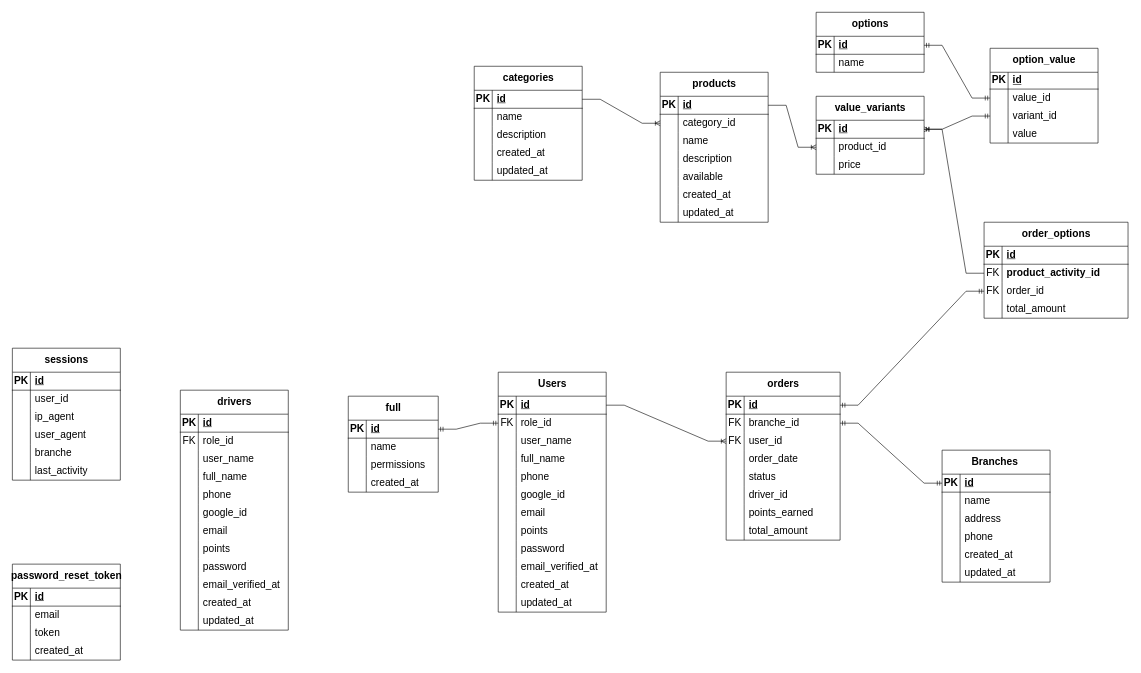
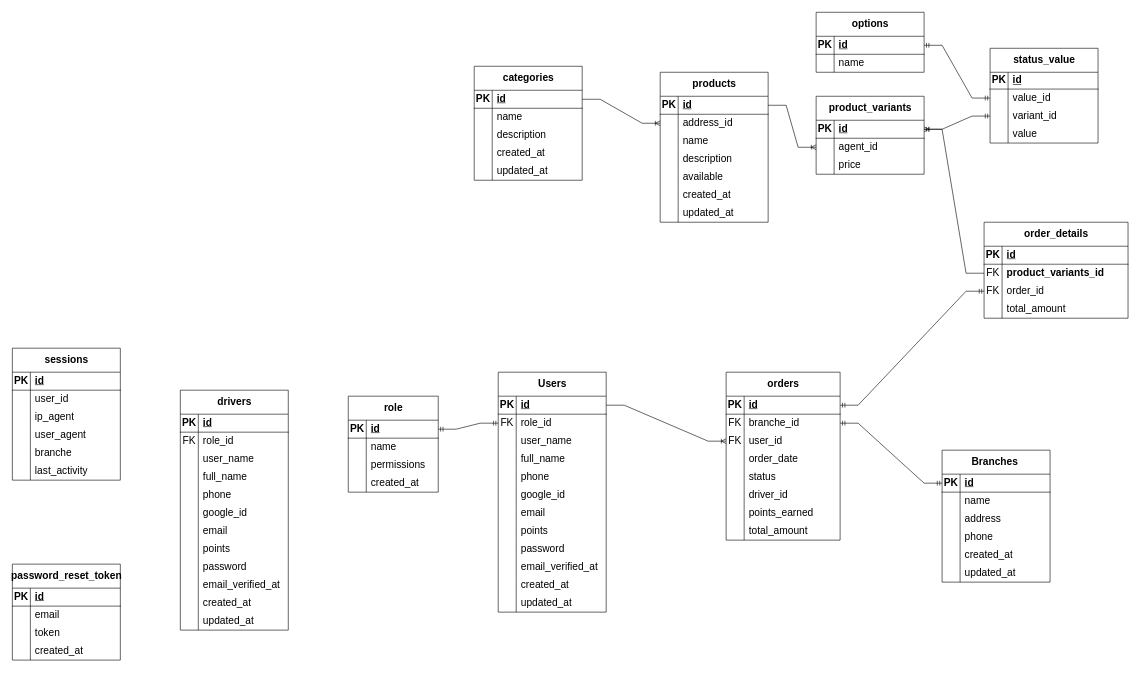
(1045, 60) -> (1045, 60)
(871, 108) -> (871, 108)
(713, 123) -> (710, 123)
(866, 147) -> (861, 147)
(1057, 234) -> (1057, 234)
(1057, 273) -> (1059, 273)
(394, 408) -> (394, 408)
